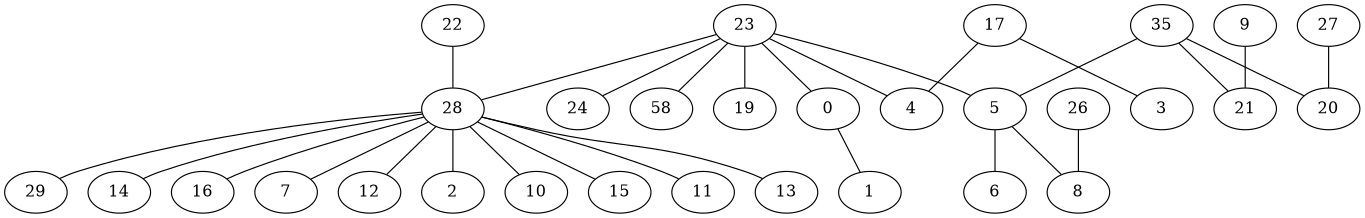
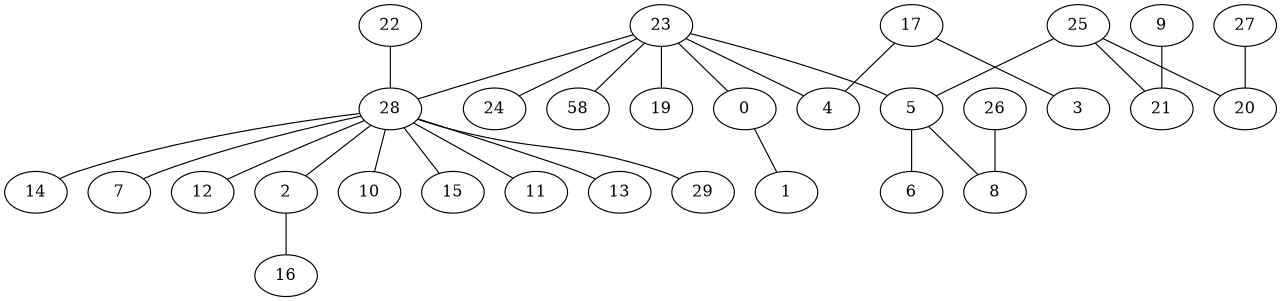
(1162, 25) -> (1078, 25)
(324, 145) -> (286, 234)
